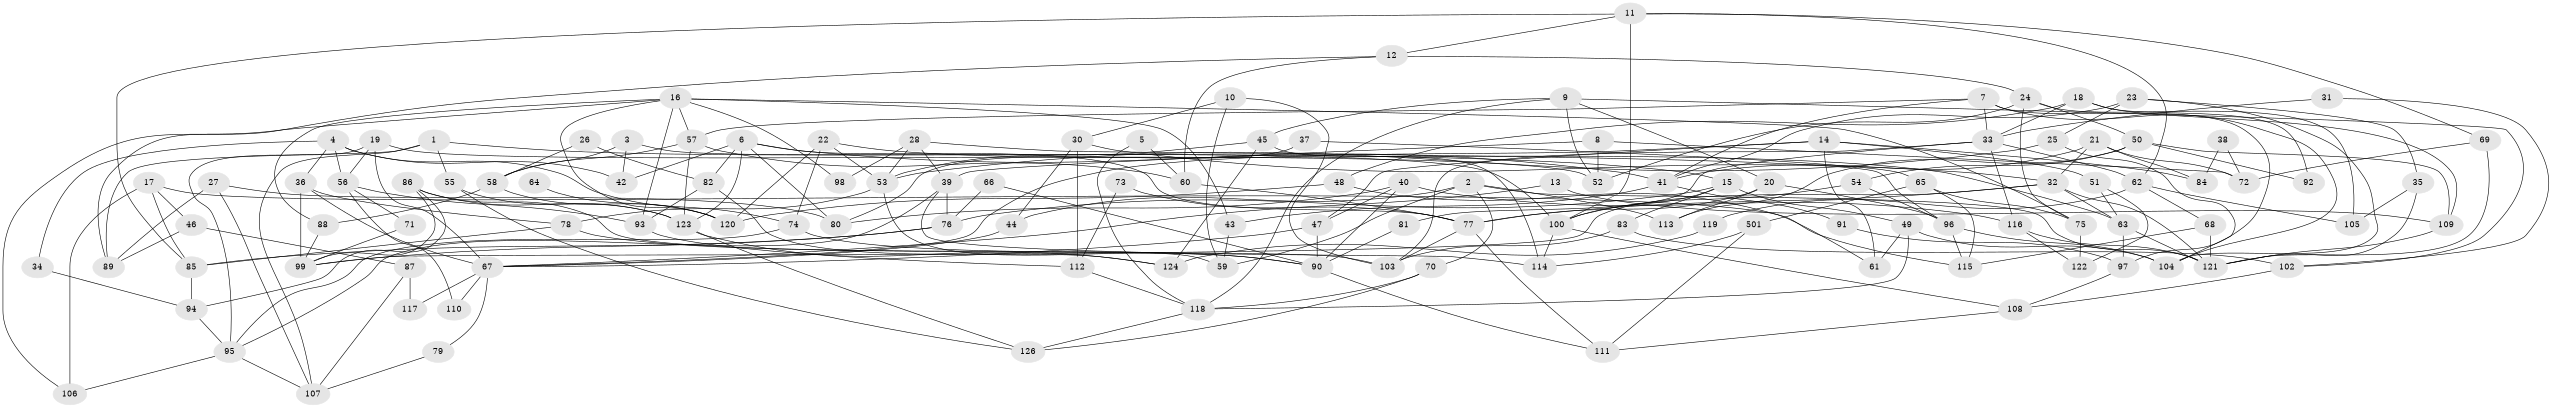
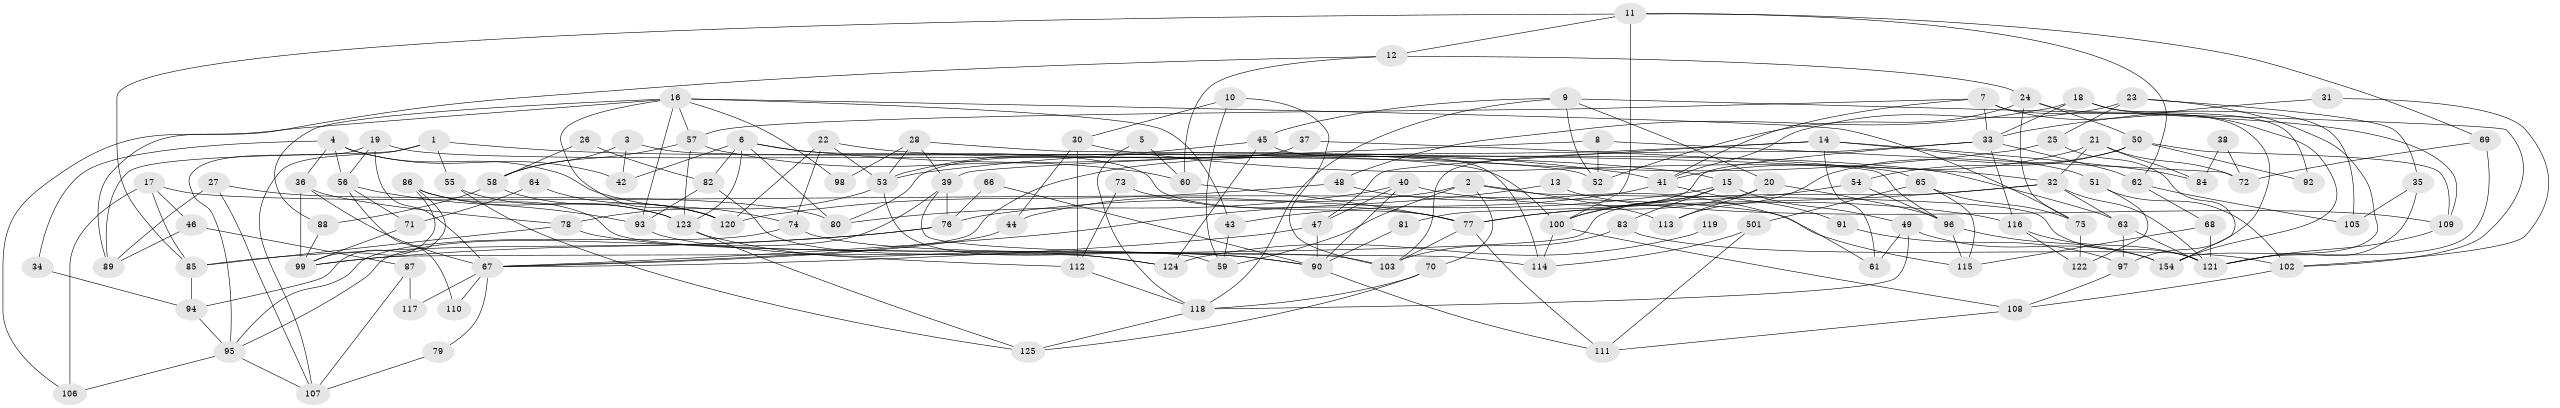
(1924, 204) -> none
(2111, 207) -> (2207, 205)
none -> (472, 208)
(2167, 267) -> (2167, 267)
(1028, 352) -> (1028, 352)
